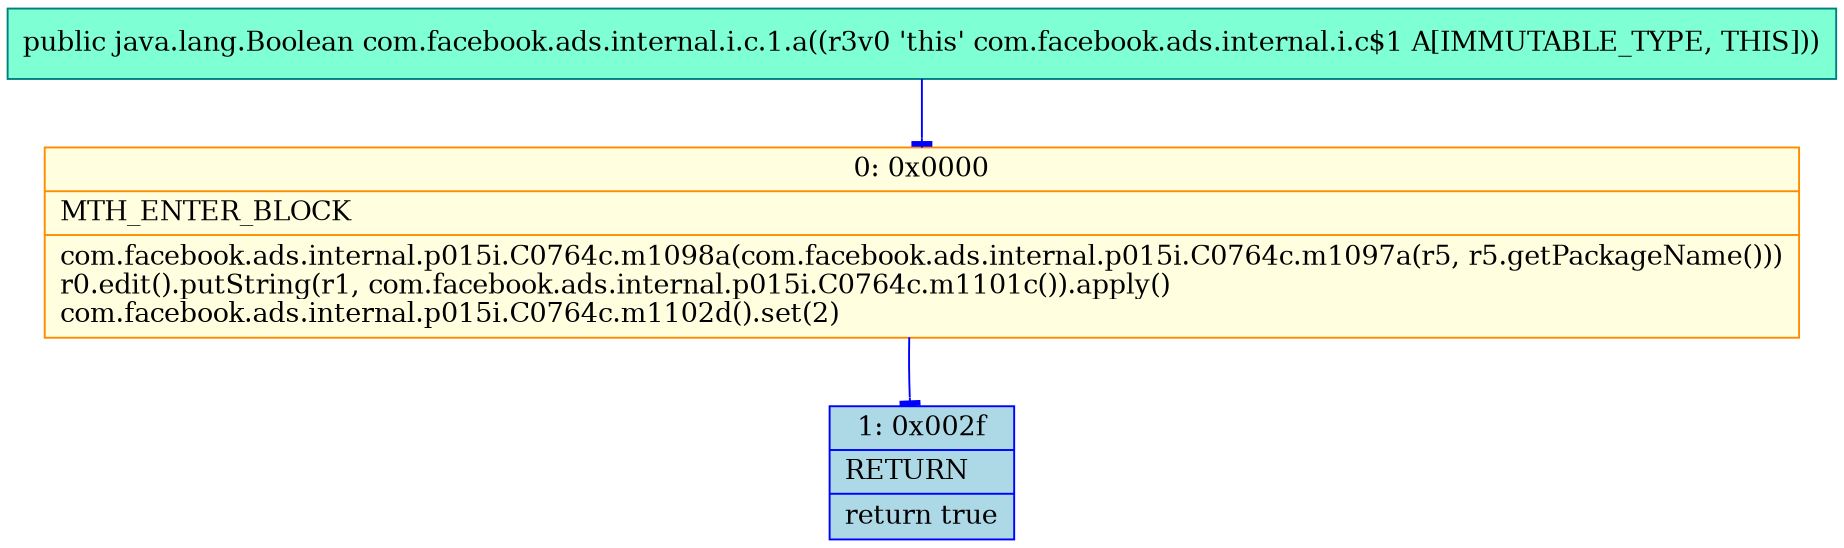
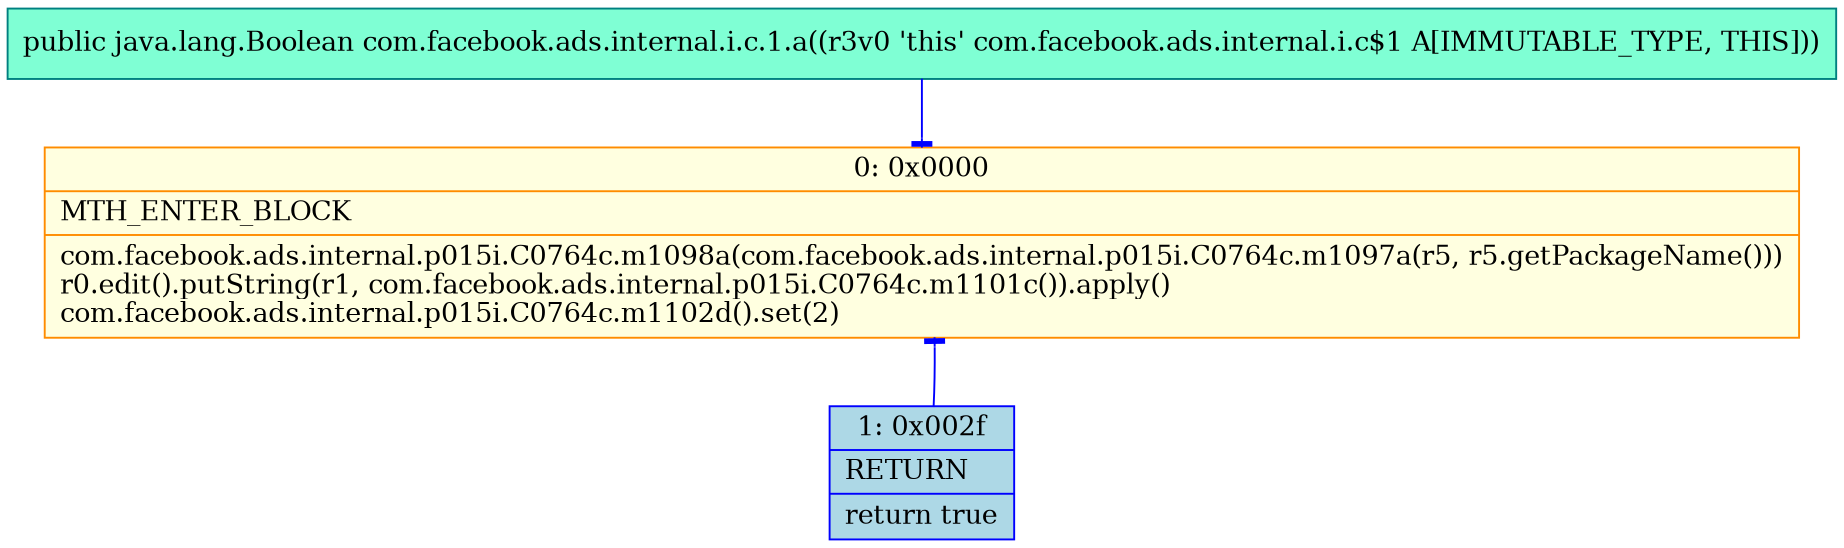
(909, 367) -> (935, 377)
